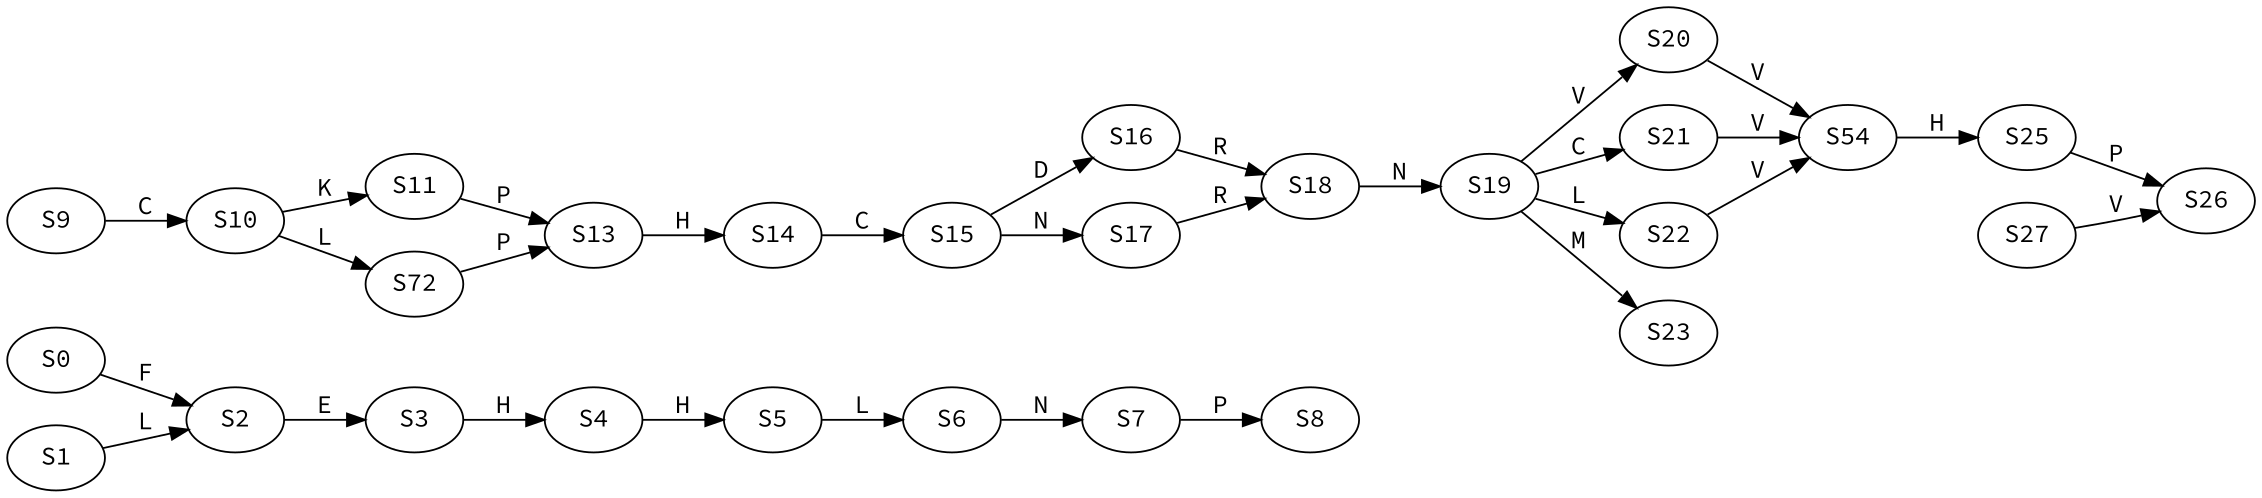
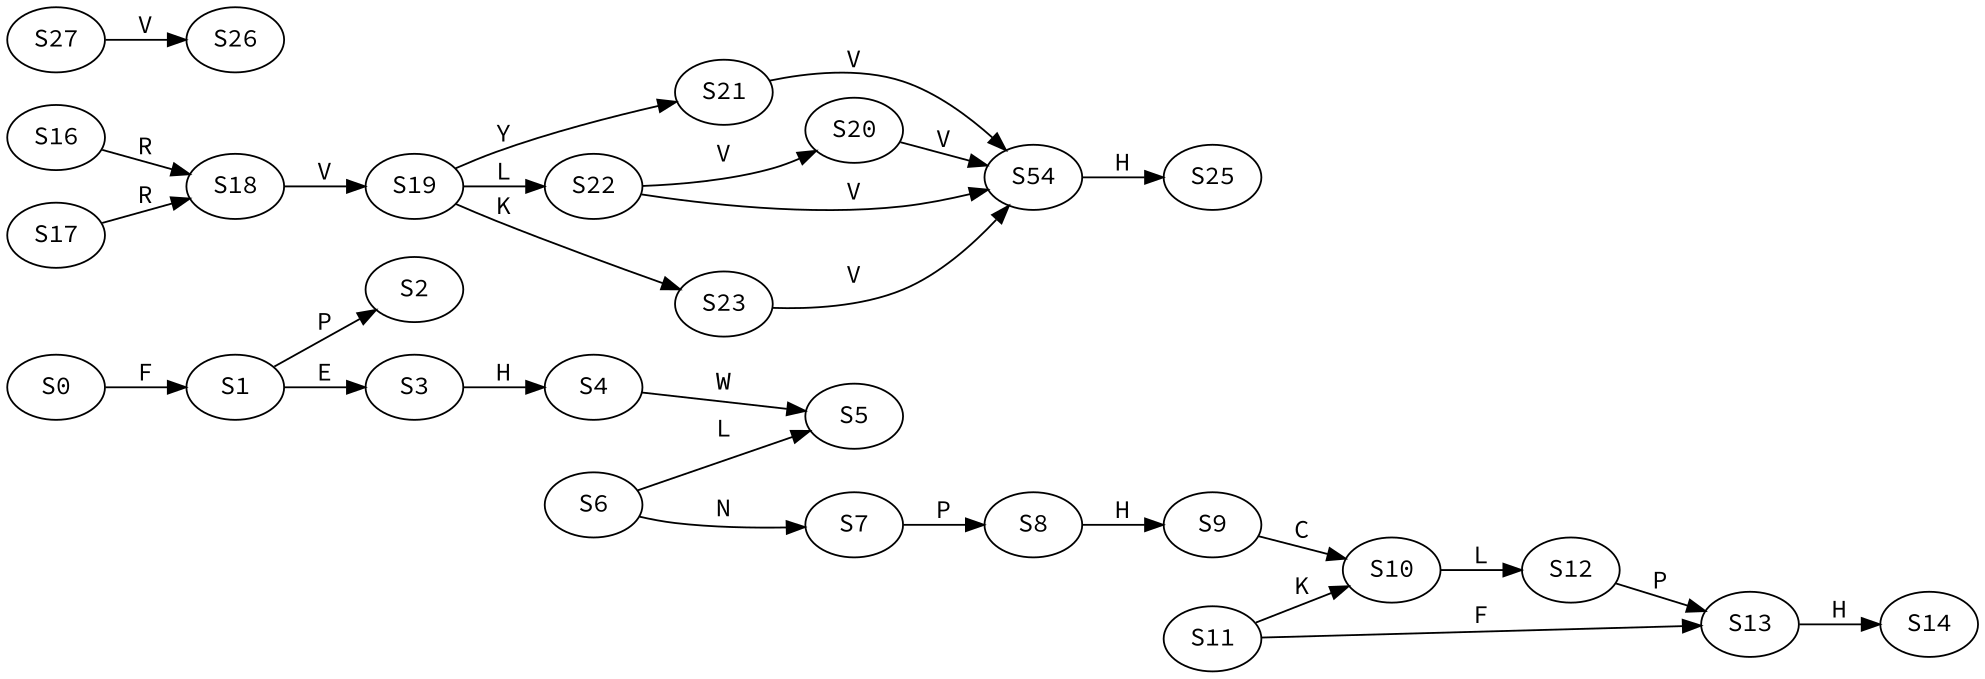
(1572, 119) -> (722, 179)
(1579, 147) -> (504, 135)
(2108, 166) -> none
(1400, 173) -> (325, 173)
(504, 196) -> (1481, 616)
(316, 205) -> (1294, 608)
(952, 235) -> none
(1579, 242) -> (504, 207)
(414, 284) -> (1571, 570)
none -> (896, 292)
(137, 387) -> (136, 387)
(683, 406) -> (724, 383)
(316, 420) -> (316, 387)
(853, 420) -> (715, 464)
(146, 423) -> (325, 323)
none -> (1114, 525)
